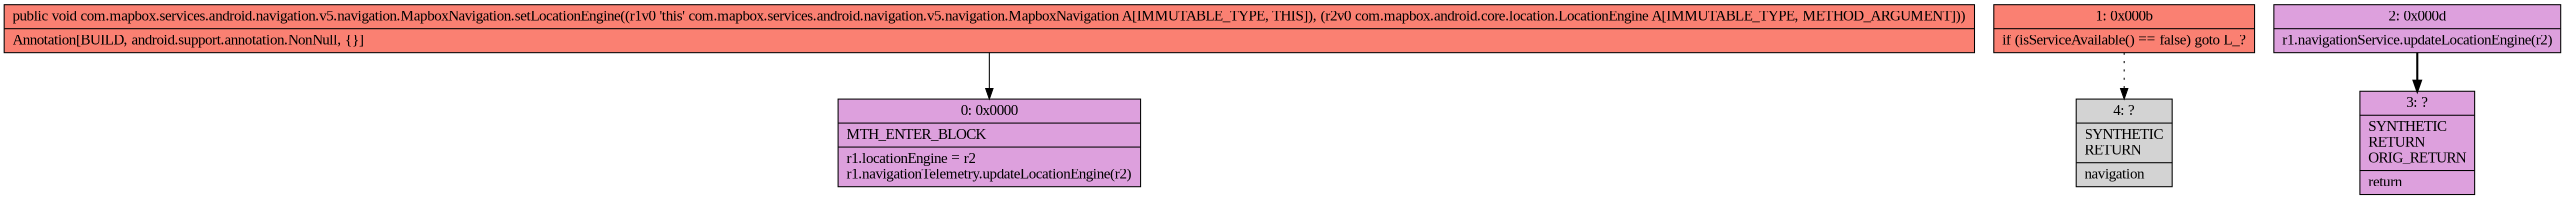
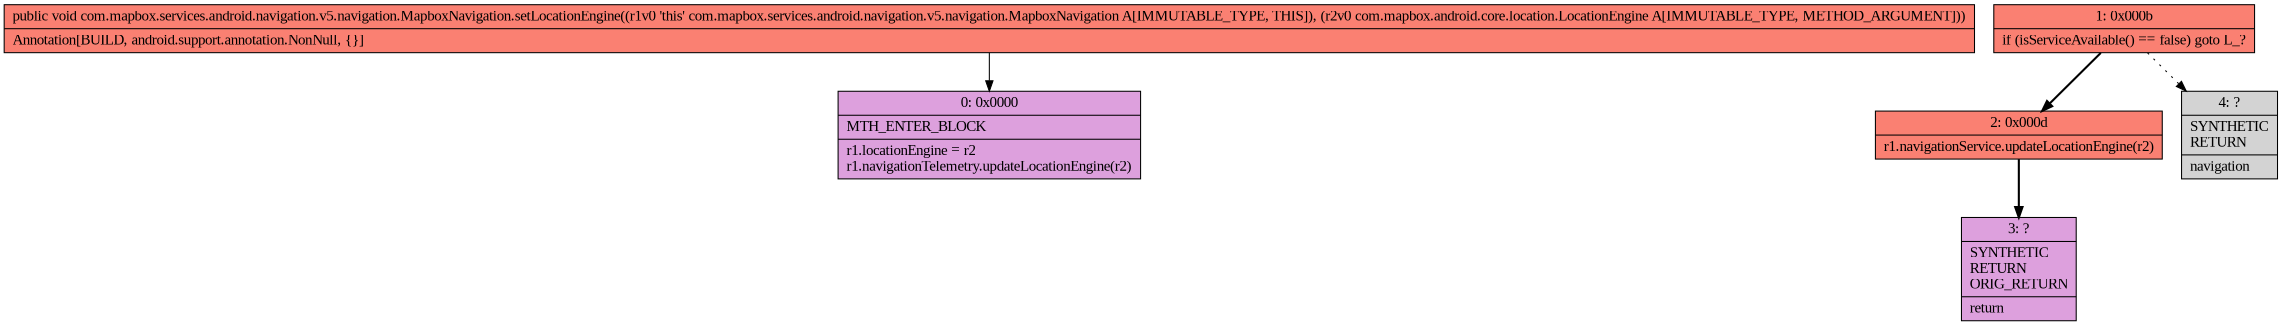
(2417, 29) -> (2019, 135)
none -> (2075, 78)
